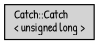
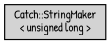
(49, 22) -> (55, 22)
